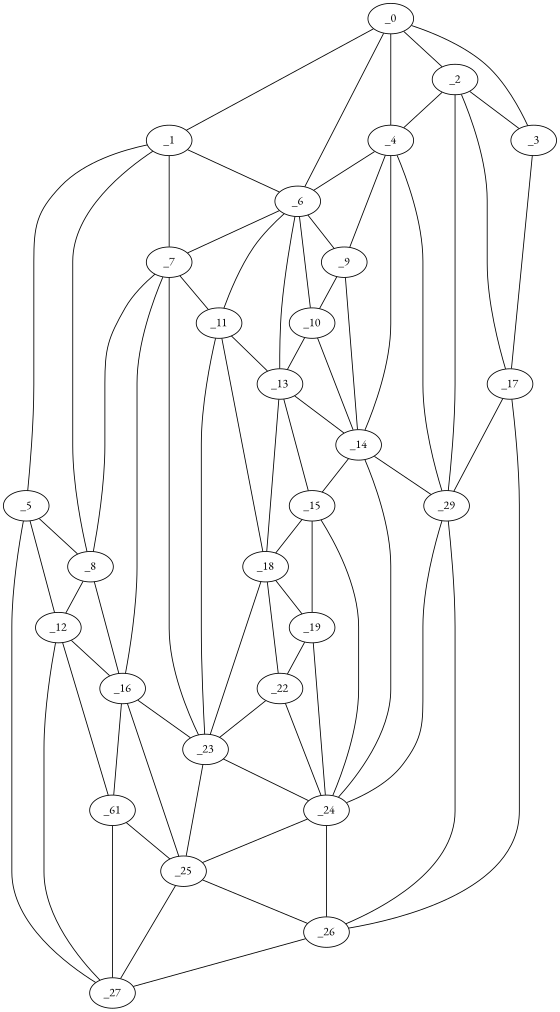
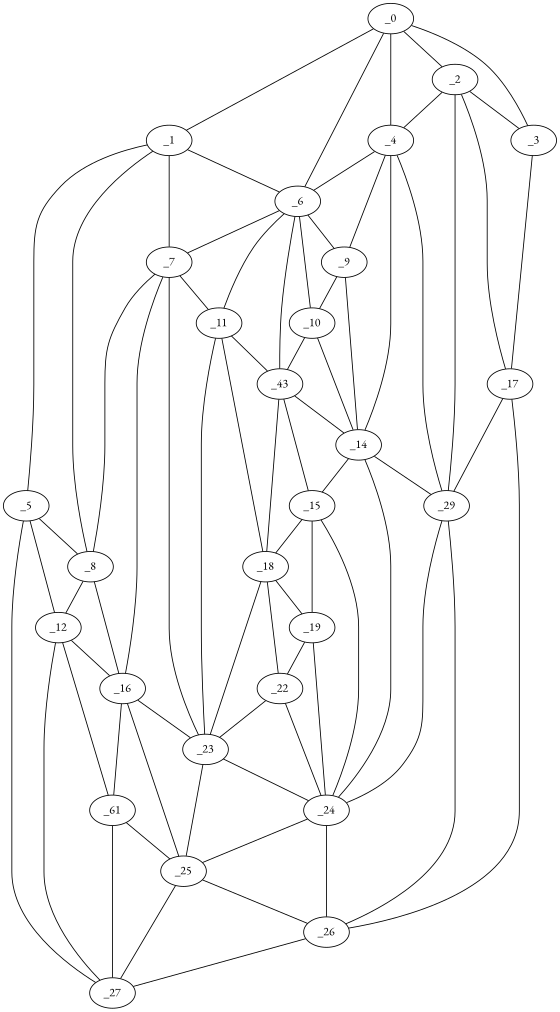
(280, 384) -> (280, 384)
